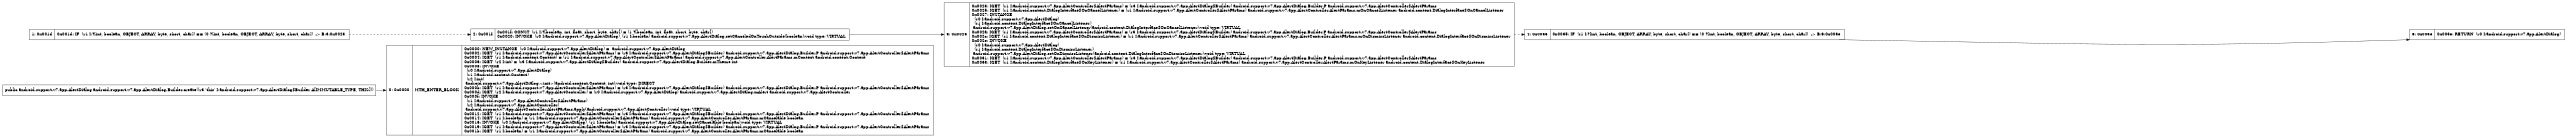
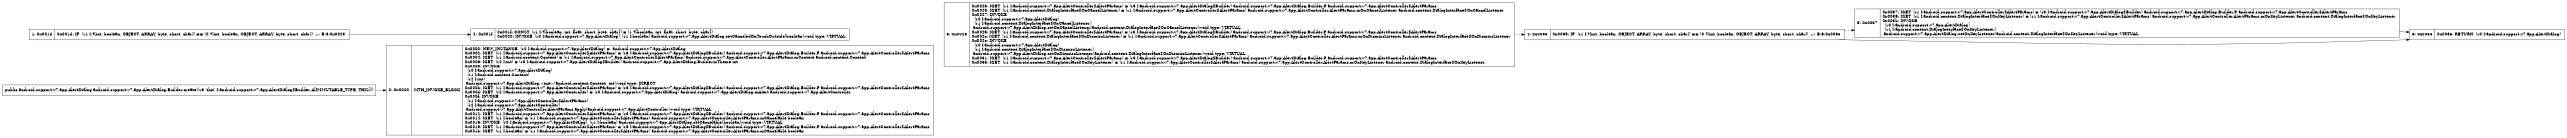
(993, 15) -> (991, 15)
none -> (2127, 23)
(408, 35) -> (408, 35)
(895, 35) -> none
(437, 90) -> (437, 90)
